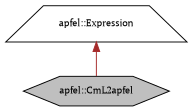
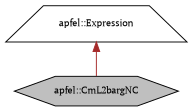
(96, 91) -> (96, 91)
